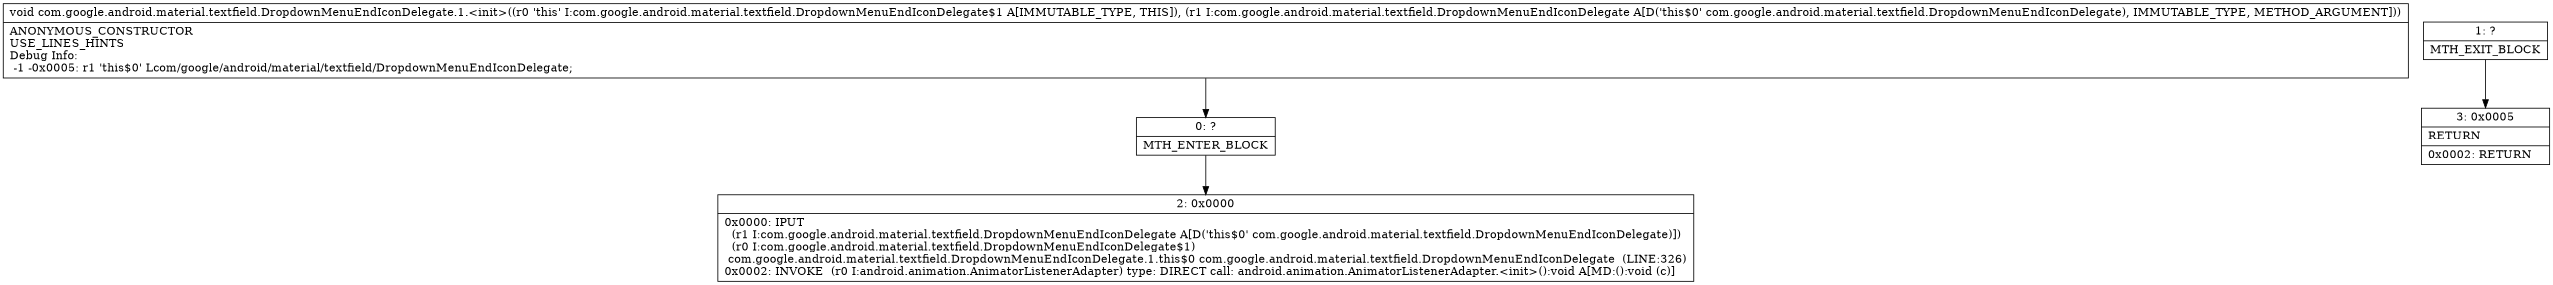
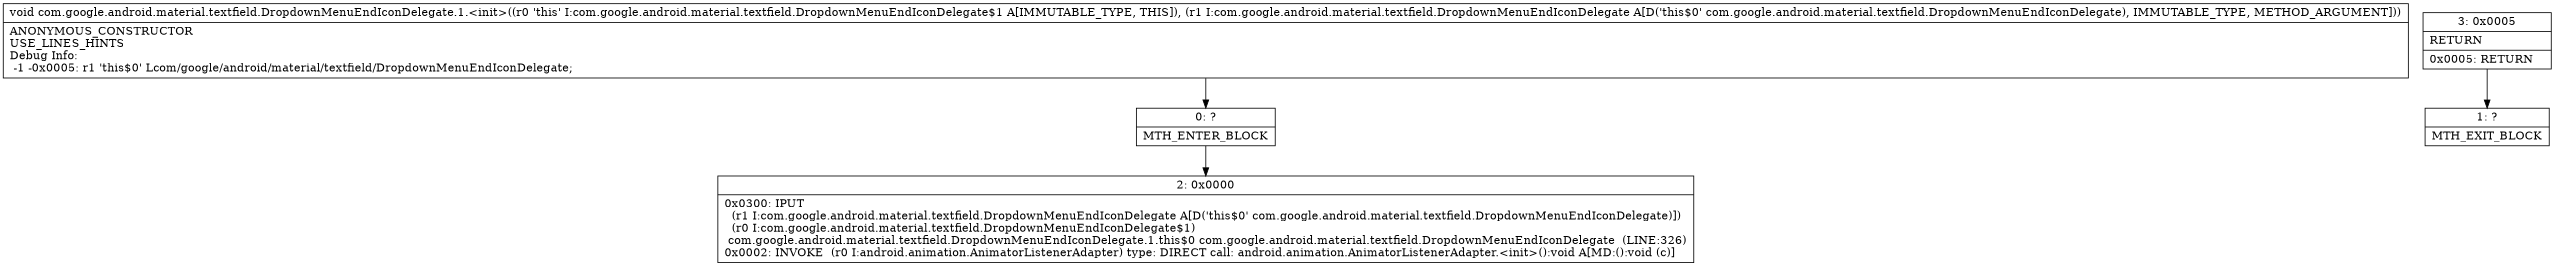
(2486, 80) -> (2487, 85)
(2486, 155) -> (2487, 59)
(768, 223) -> (768, 204)
